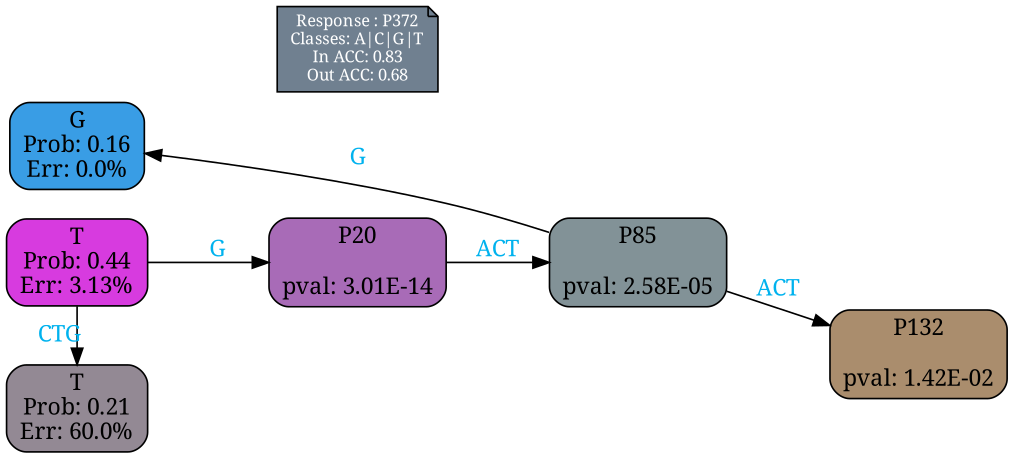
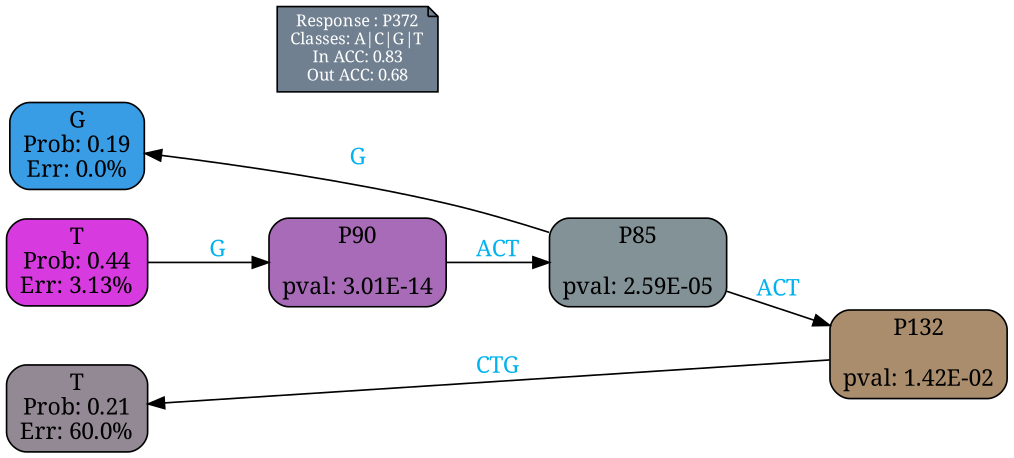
(77, 146) -> (77, 146)
(358, 262) -> (358, 262)
(638, 262) -> (638, 262)
(77, 327) -> (497, 381)
